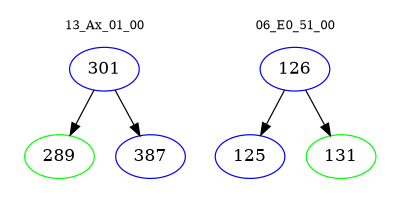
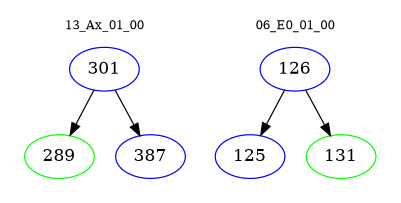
(296, 26) -> (296, 26)
